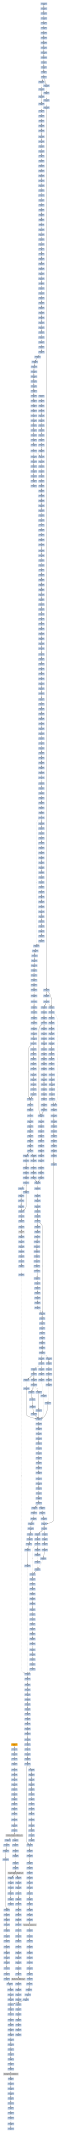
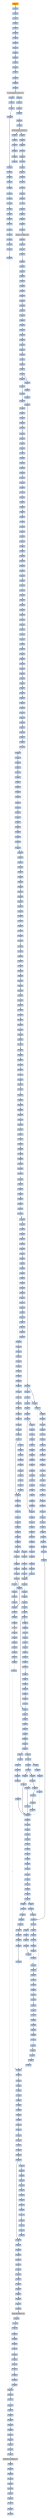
none -> (22, 296)
none -> (18, 787)
